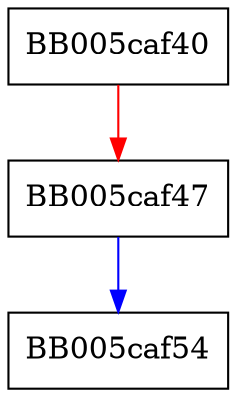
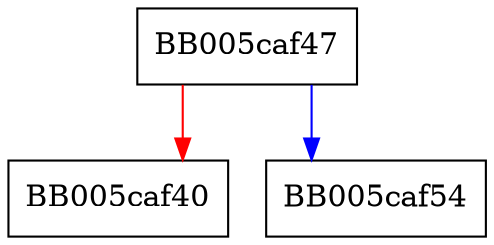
(118, 112) -> (183, 112)
